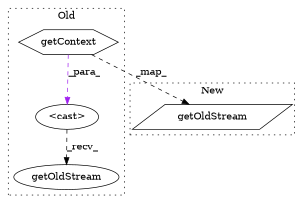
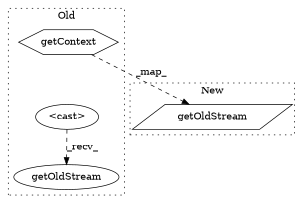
(68, 76) -> none
